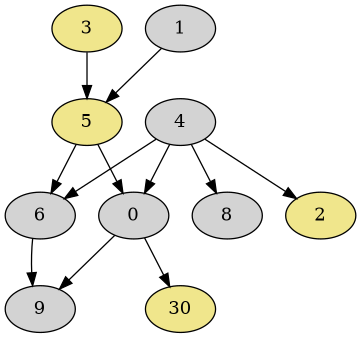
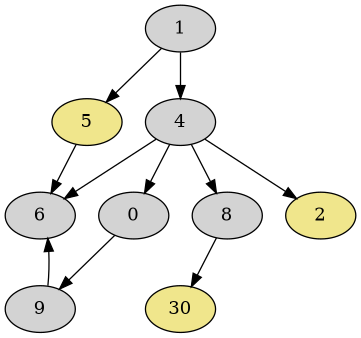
(87, 29) -> none
none -> (181, 69)
(106, 161) -> none
(32, 256) -> (49, 269)
(154, 256) -> (207, 256)
